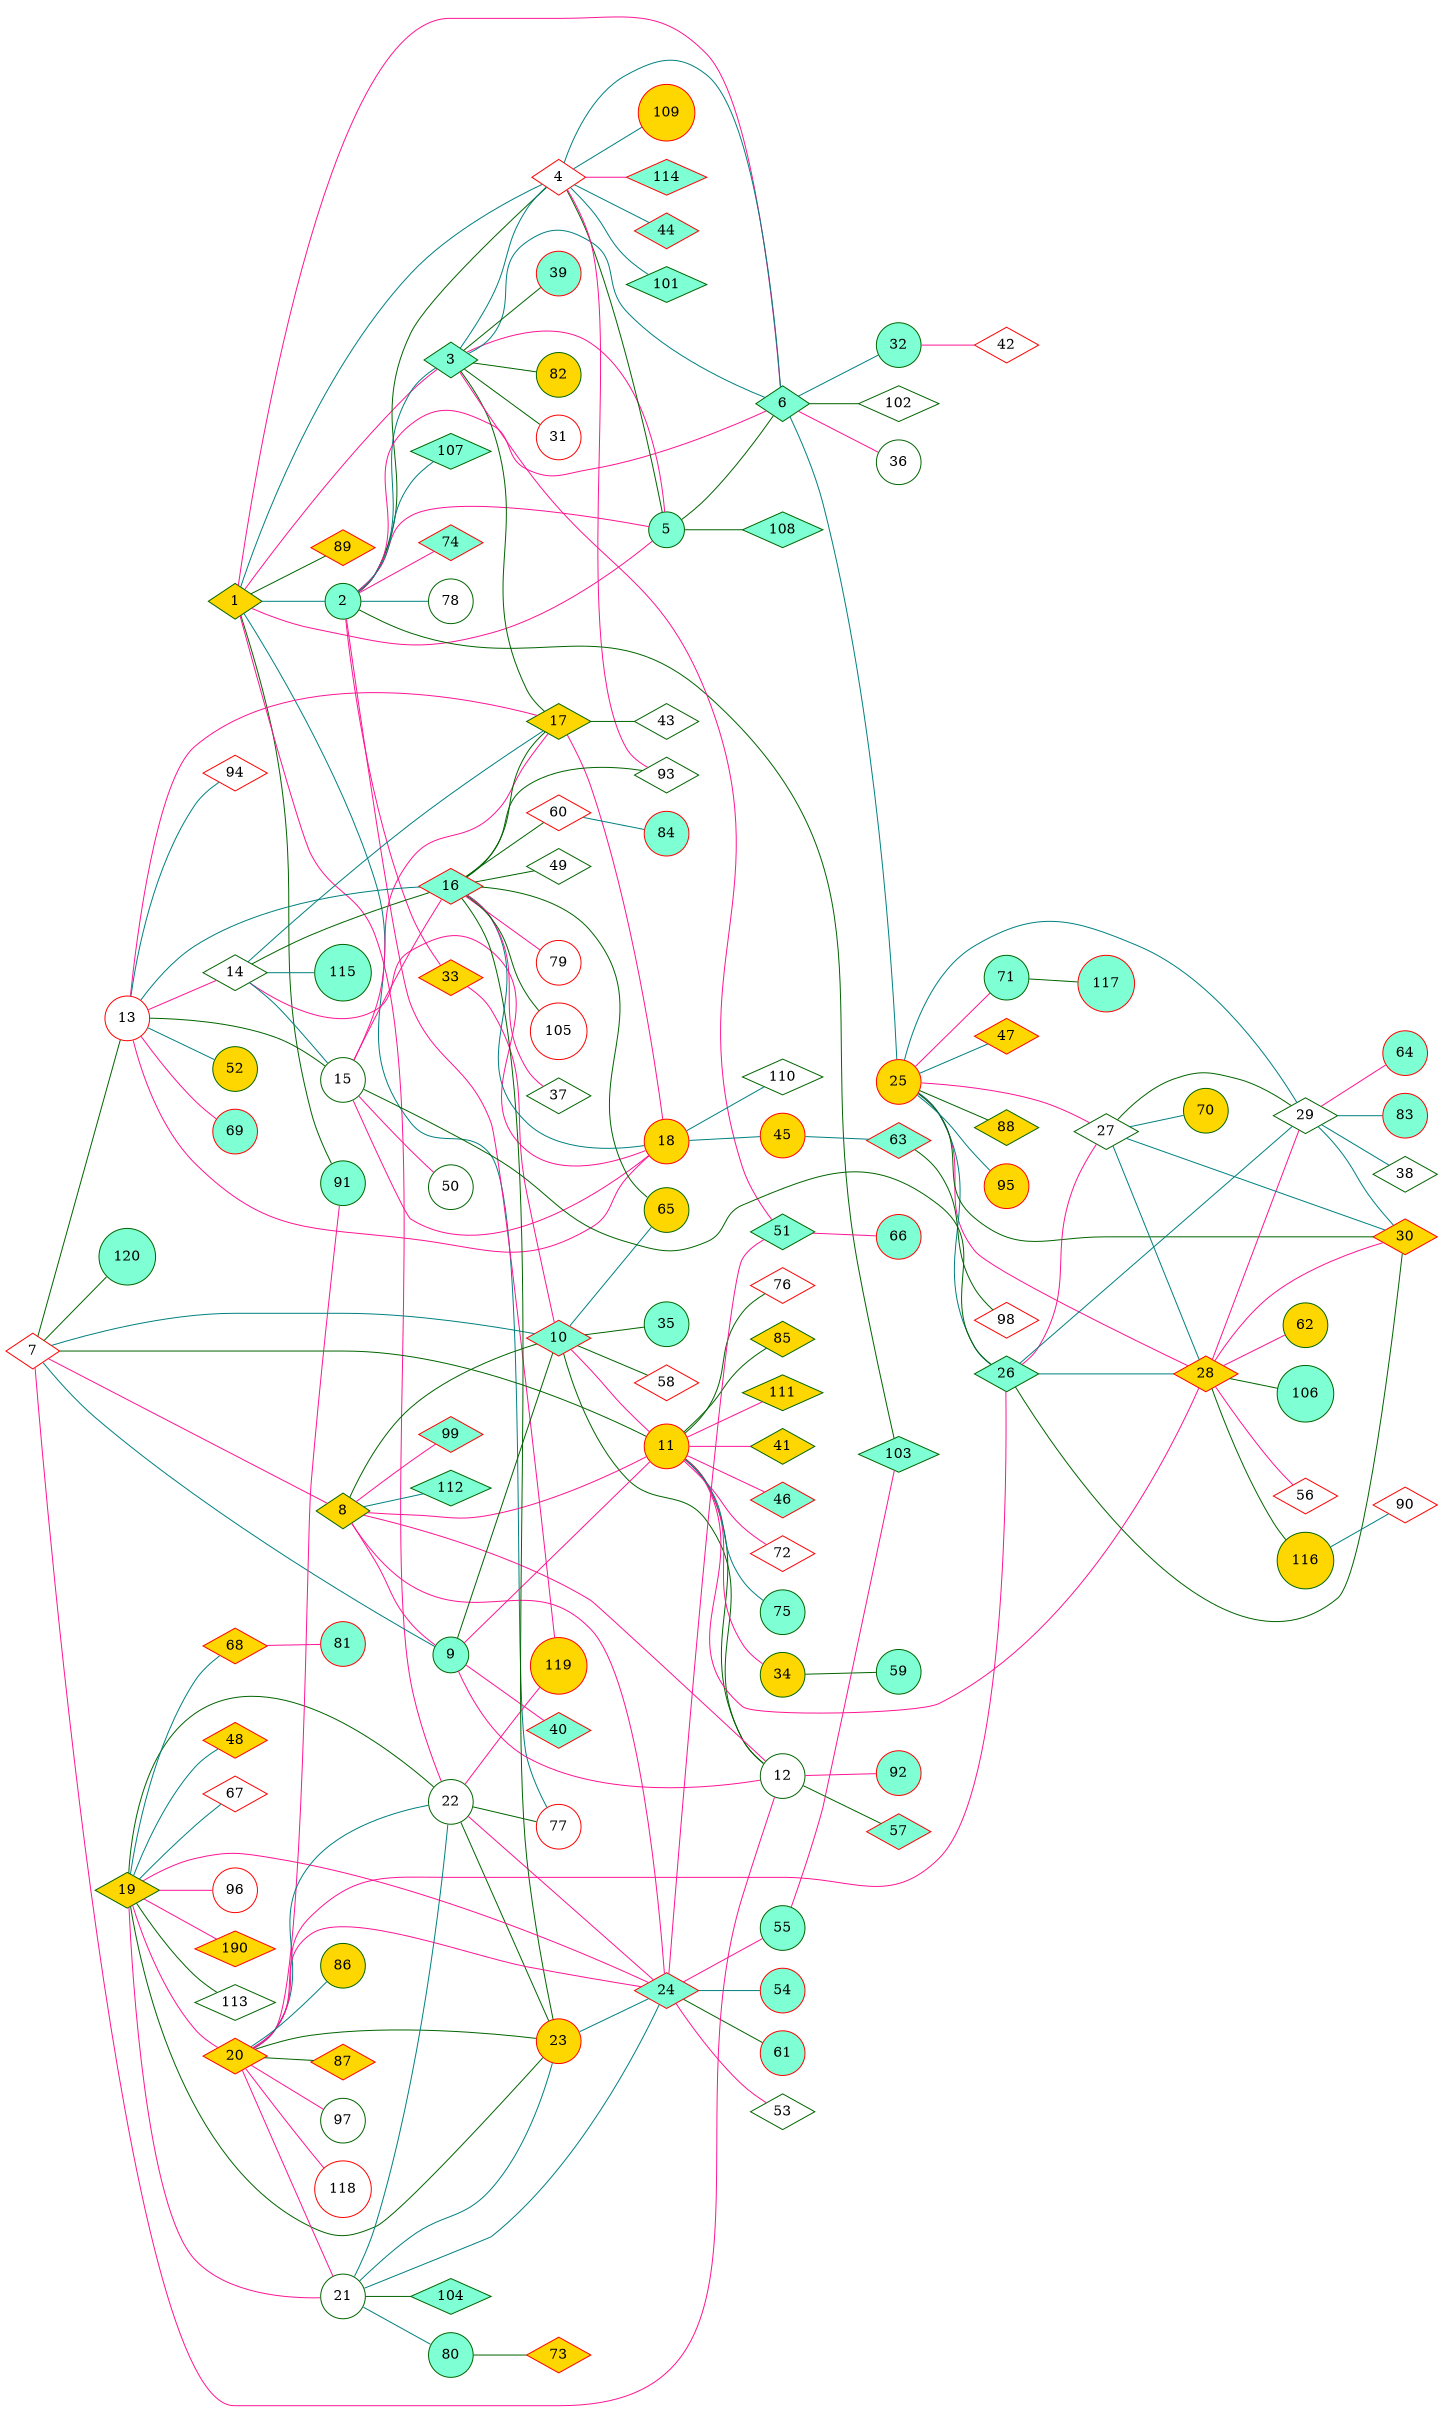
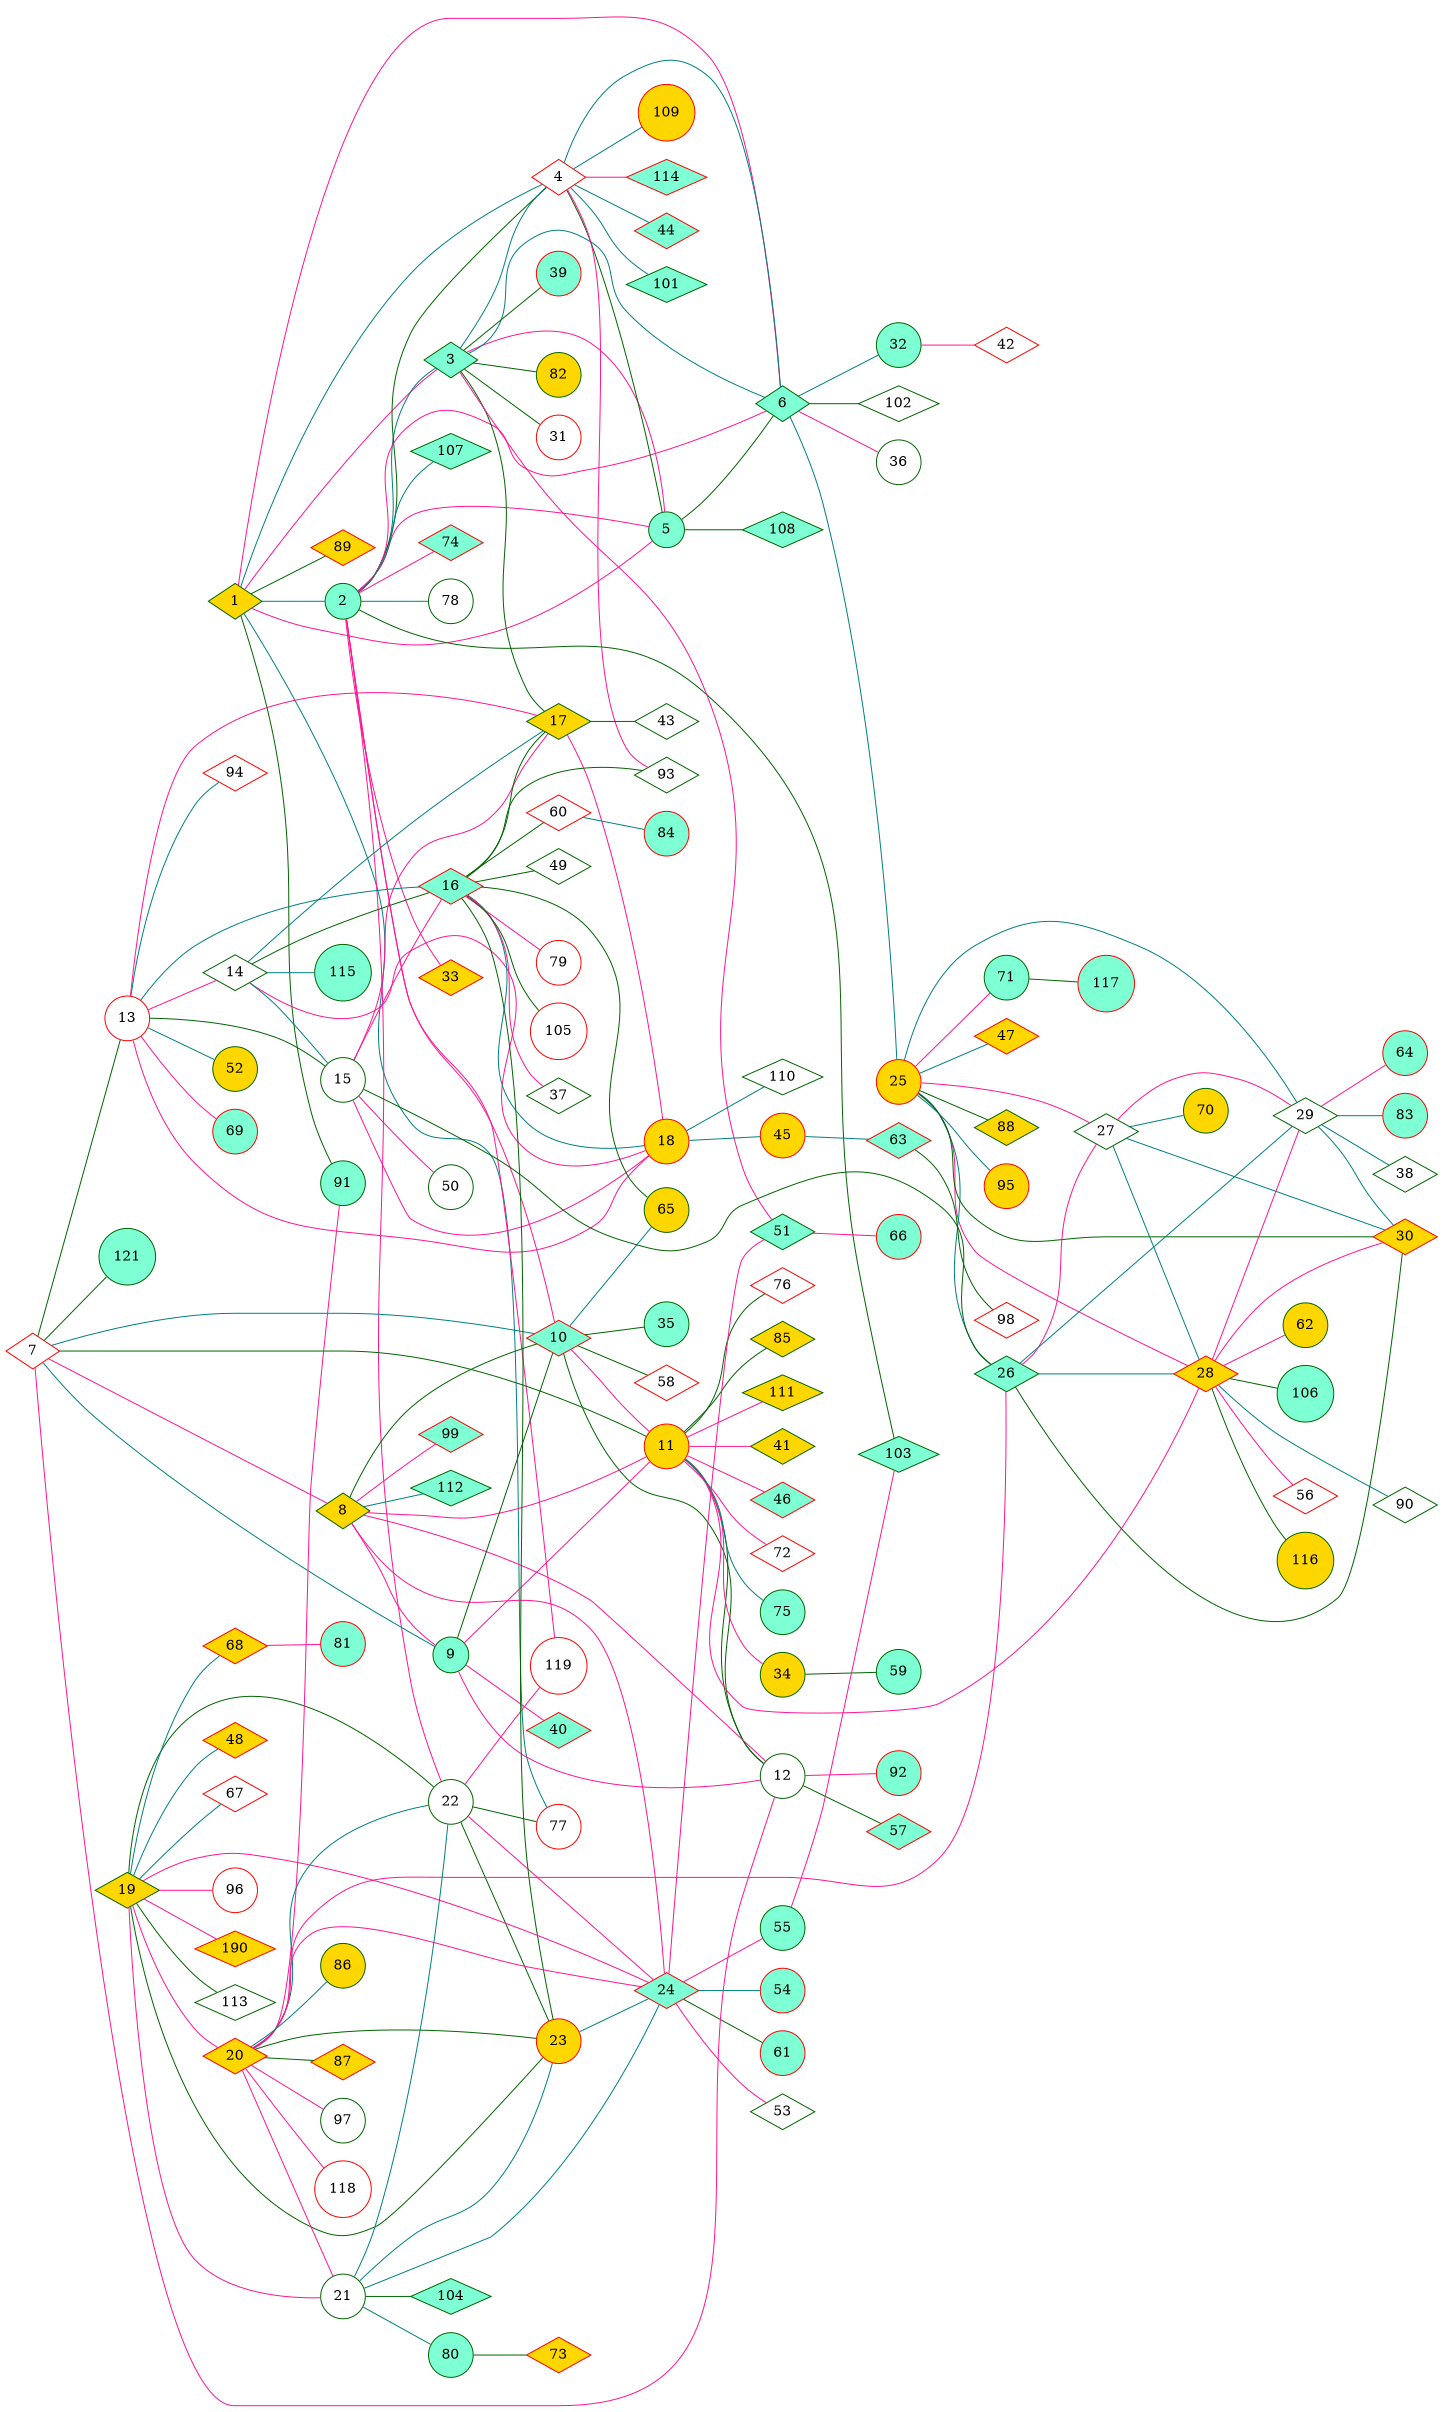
(1201, 1073) -> (1201, 1073)
(404, 1183) -> (382, 1202)
(527, 1192) -> (406, 987)
(127, 1257) -> (127, 1257)
(1405, 1505) -> (1405, 1505)
(1354, 1534) -> (1299, 1447)
(559, 1666) -> (559, 1666)
